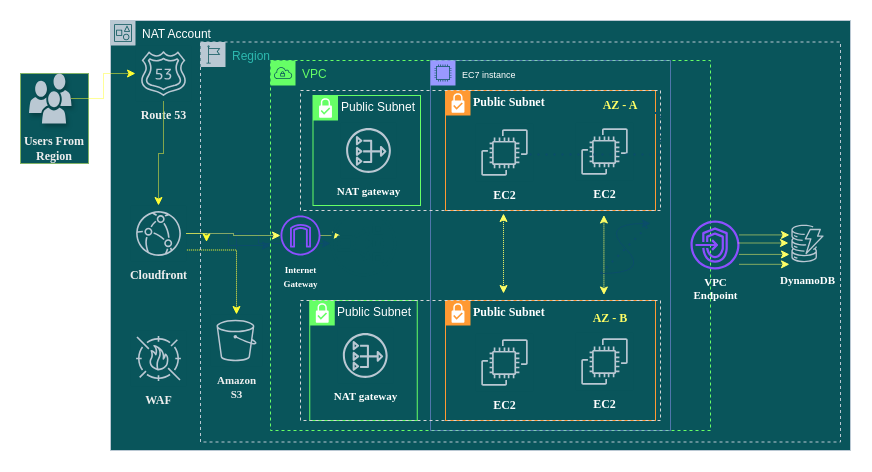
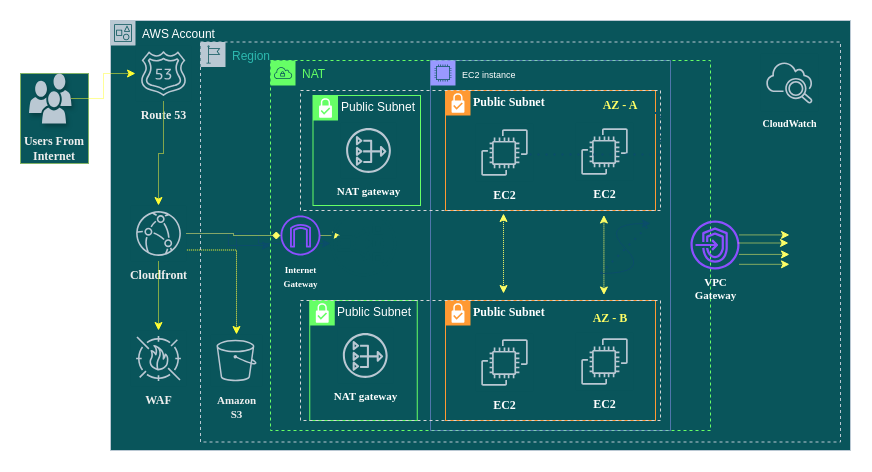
(178, 35) -> (178, 35)
(313, 75) -> (313, 75)
(500, 75) -> (500, 75)
none -> (790, 83)
(55, 149) -> (55, 149)
(207, 235) -> (159, 270)
(272, 236) -> (271, 236)
(808, 244) -> none
(716, 290) -> (716, 290)
(237, 341) -> (237, 361)
